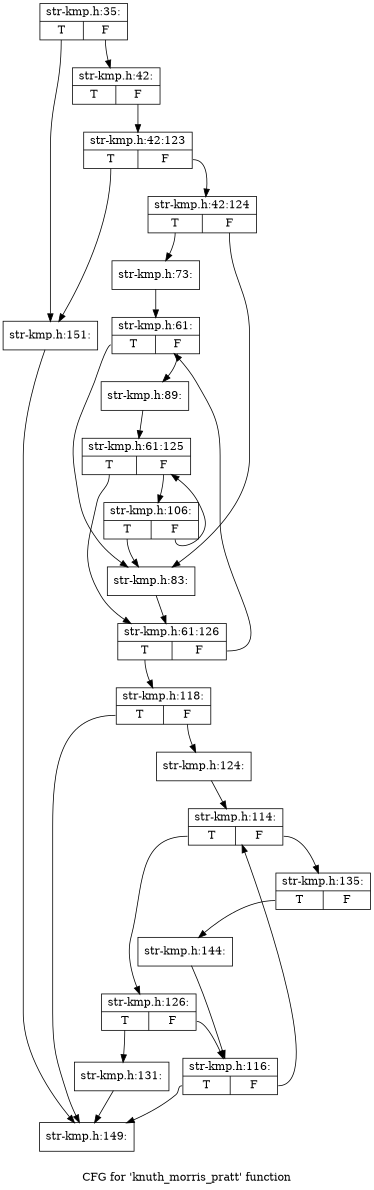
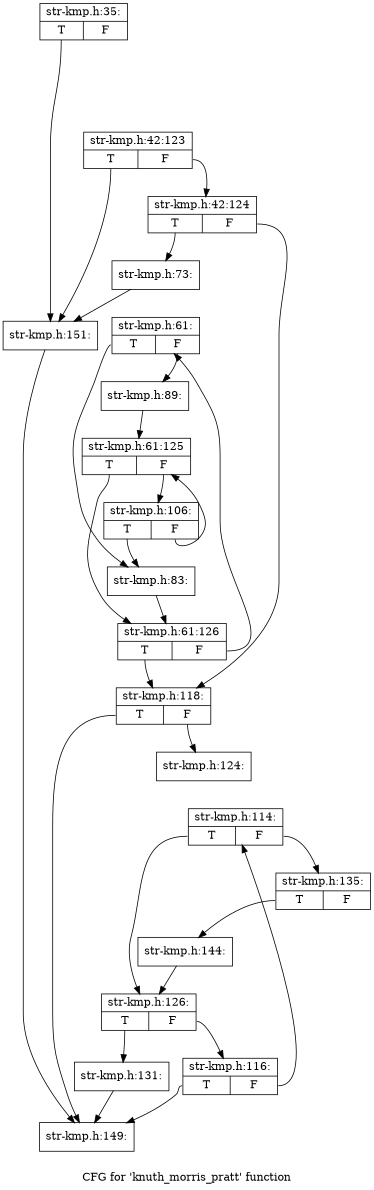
(116, 86) -> none
(156, 299) -> (106, 303)
(250, 410) -> (279, 460)
(217, 791) -> none
(208, 1008) -> (170, 977)
